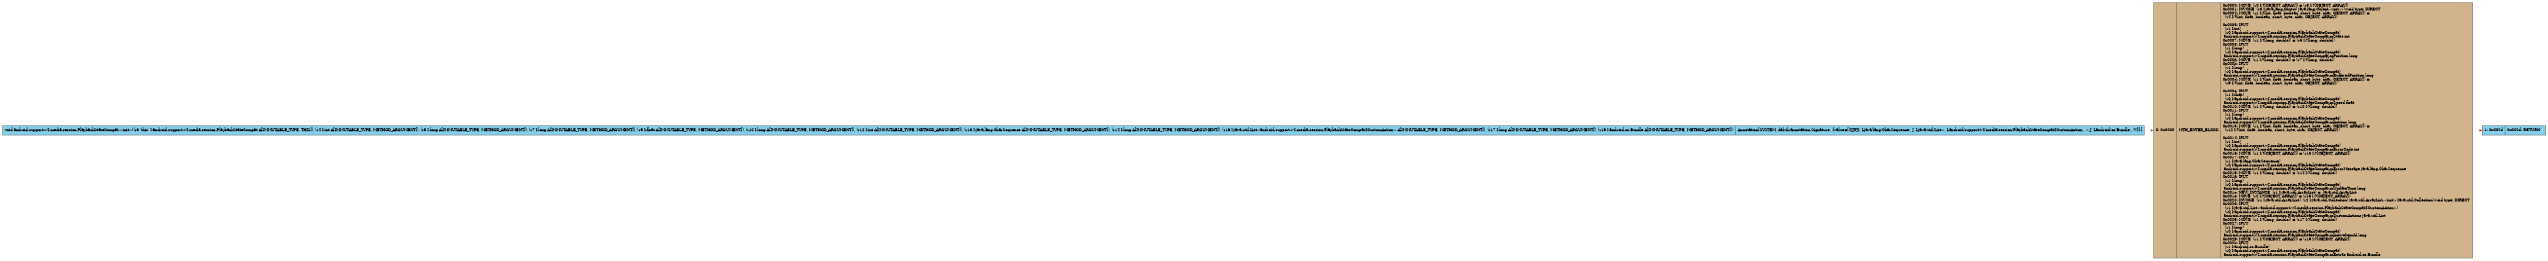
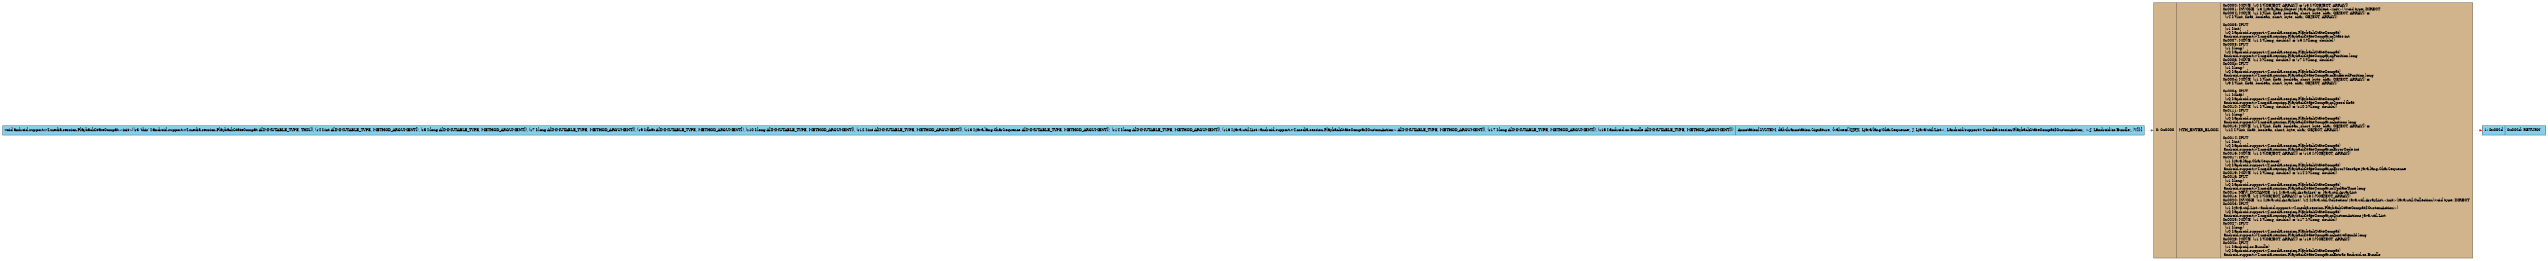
(2237, 111) -> (2237, 111)
